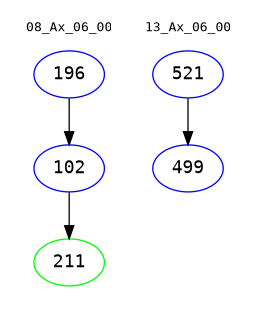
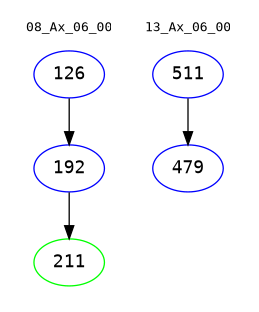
(69, 74) -> (69, 74)
(188, 74) -> (188, 74)
(69, 168) -> (69, 168)
(188, 168) -> (188, 168)
